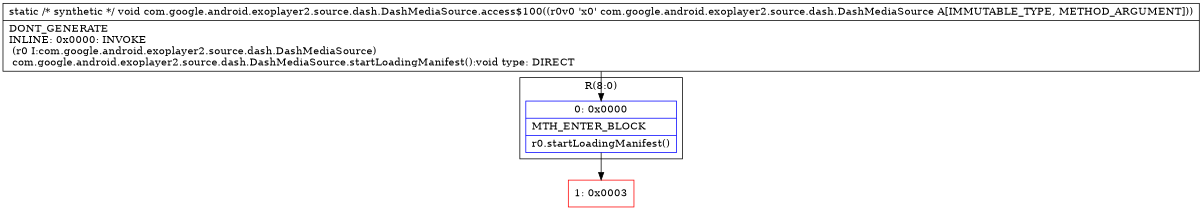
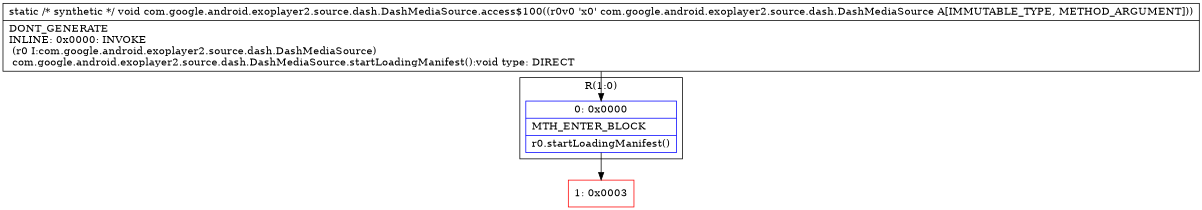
(601, 86) -> (601, 86)
